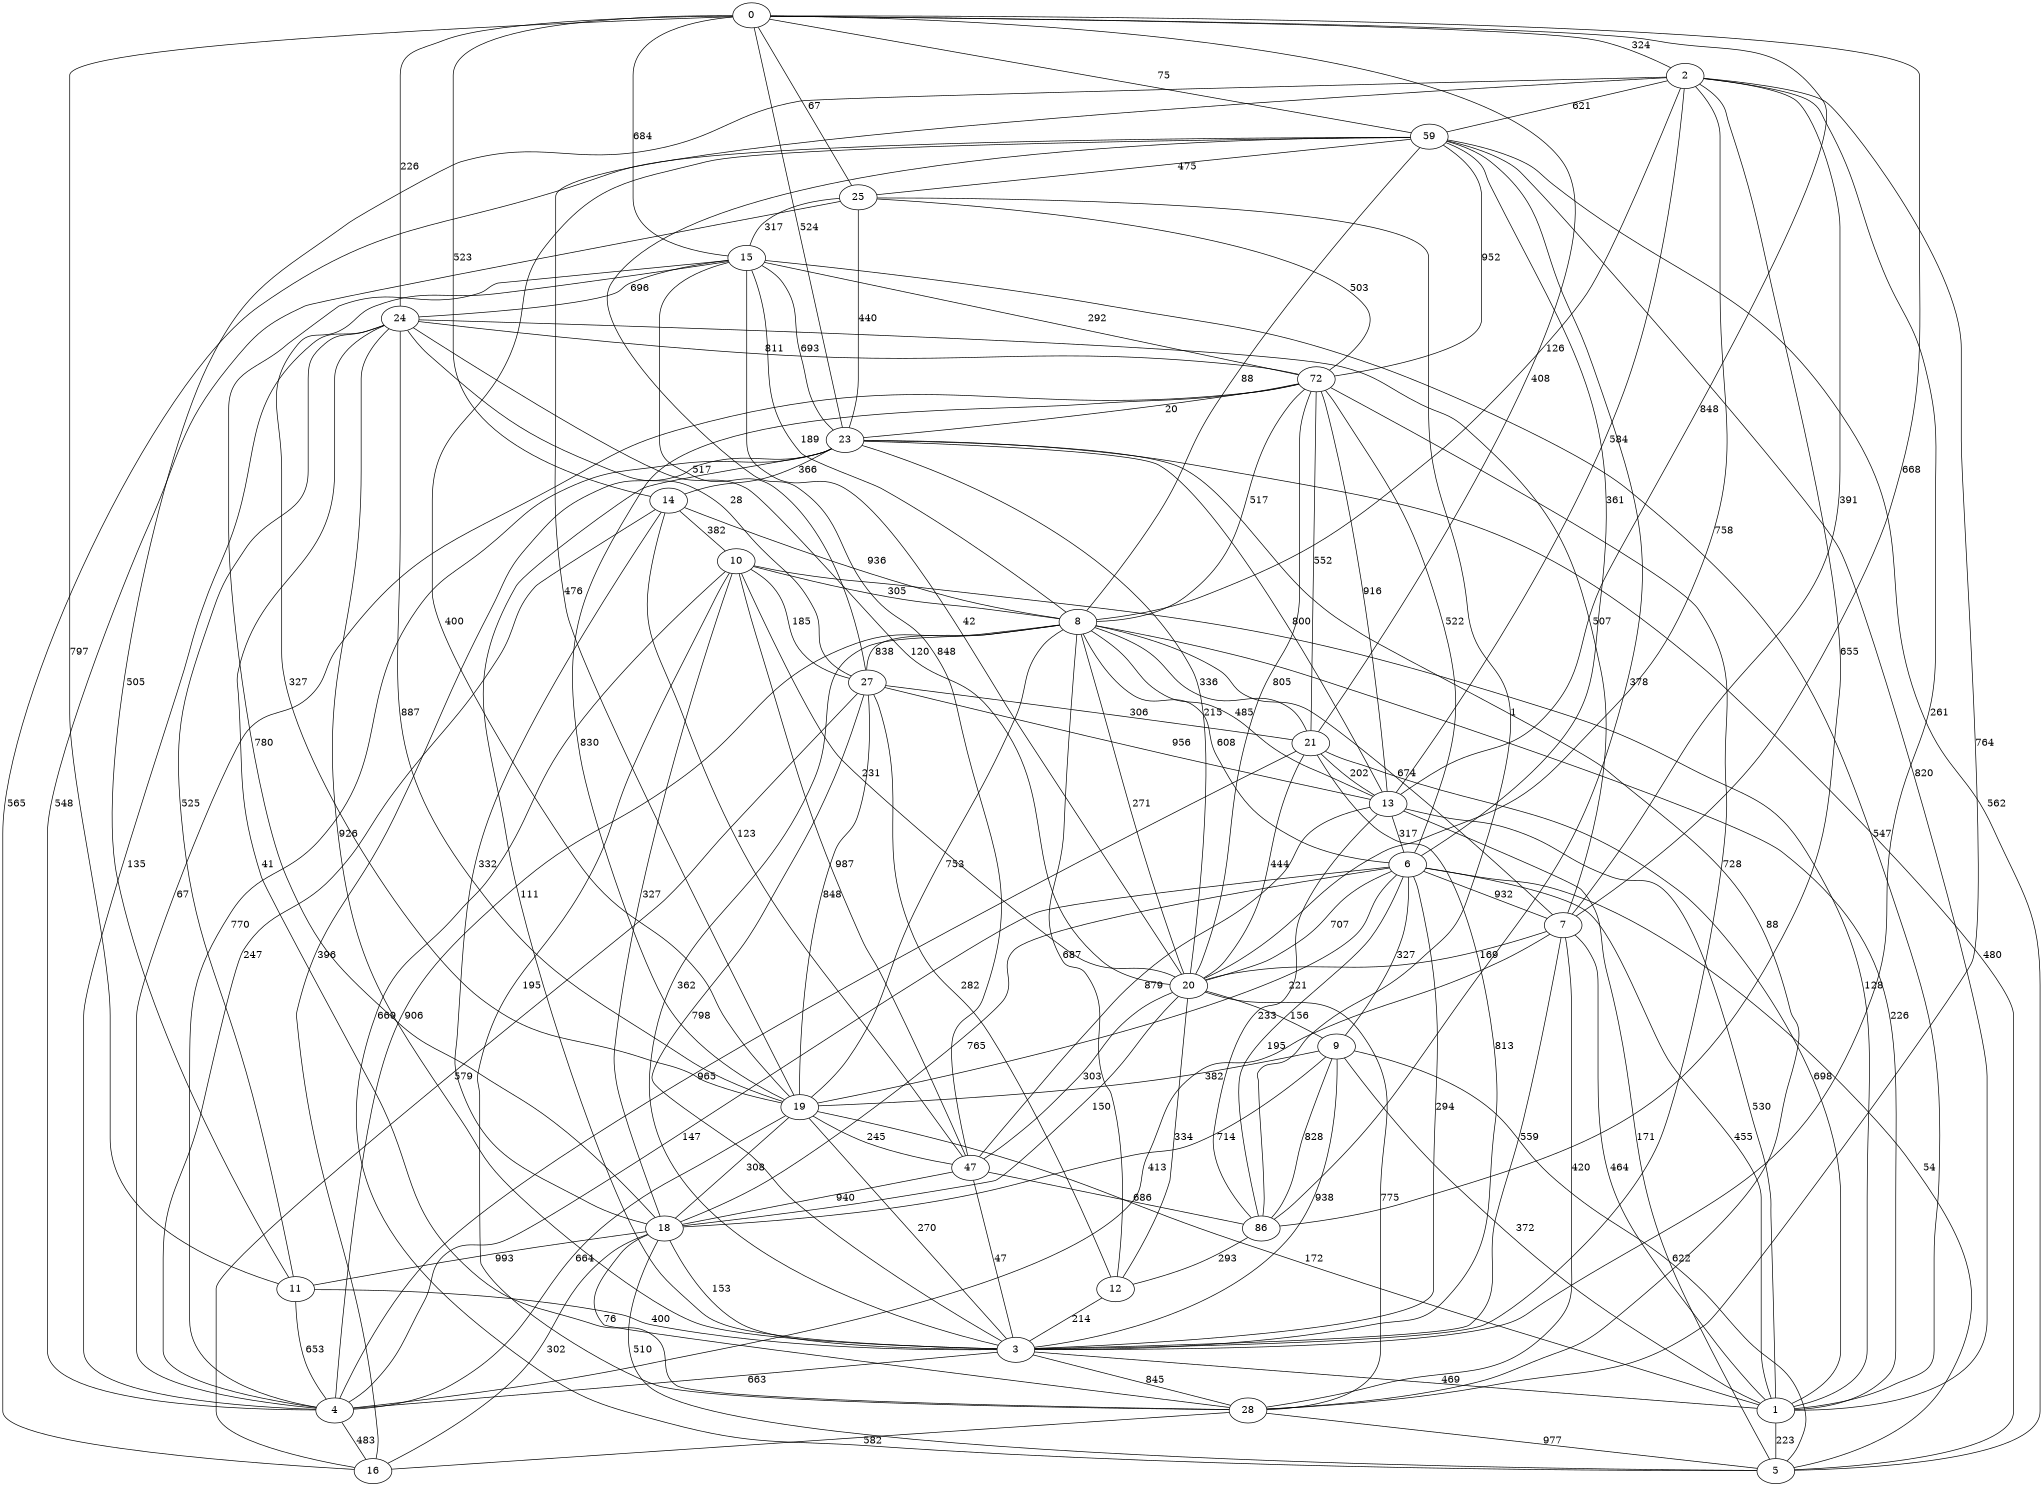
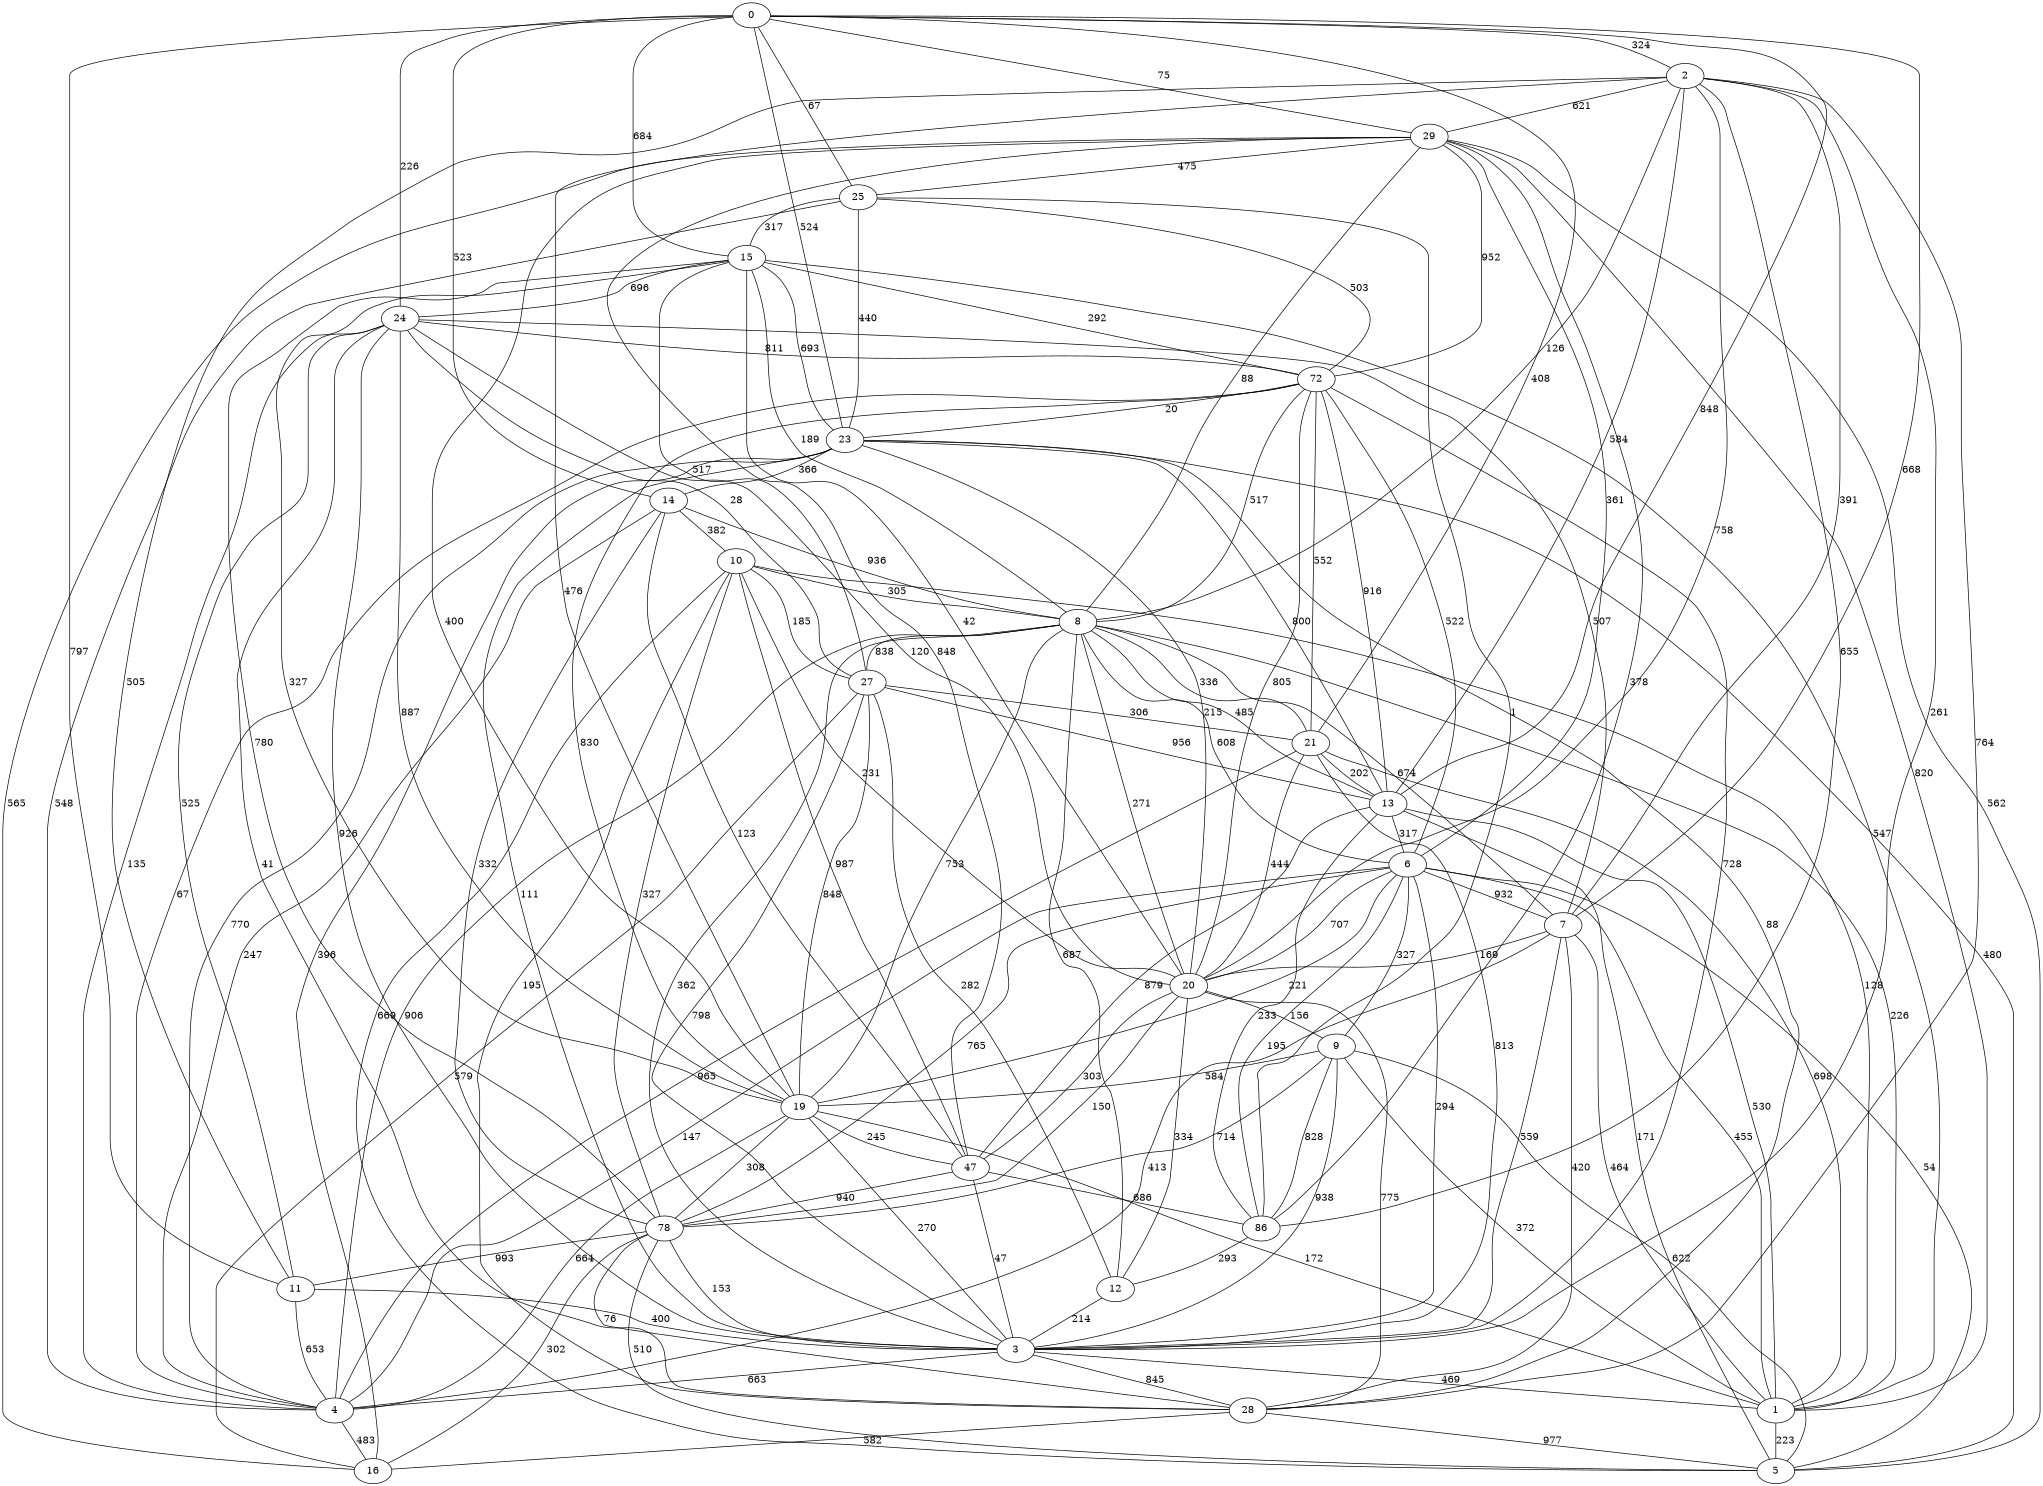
(1429, 137) -> (1429, 137)
(1215, 1077) -> (1215, 1077)
(664, 1229) -> (664, 1229)
